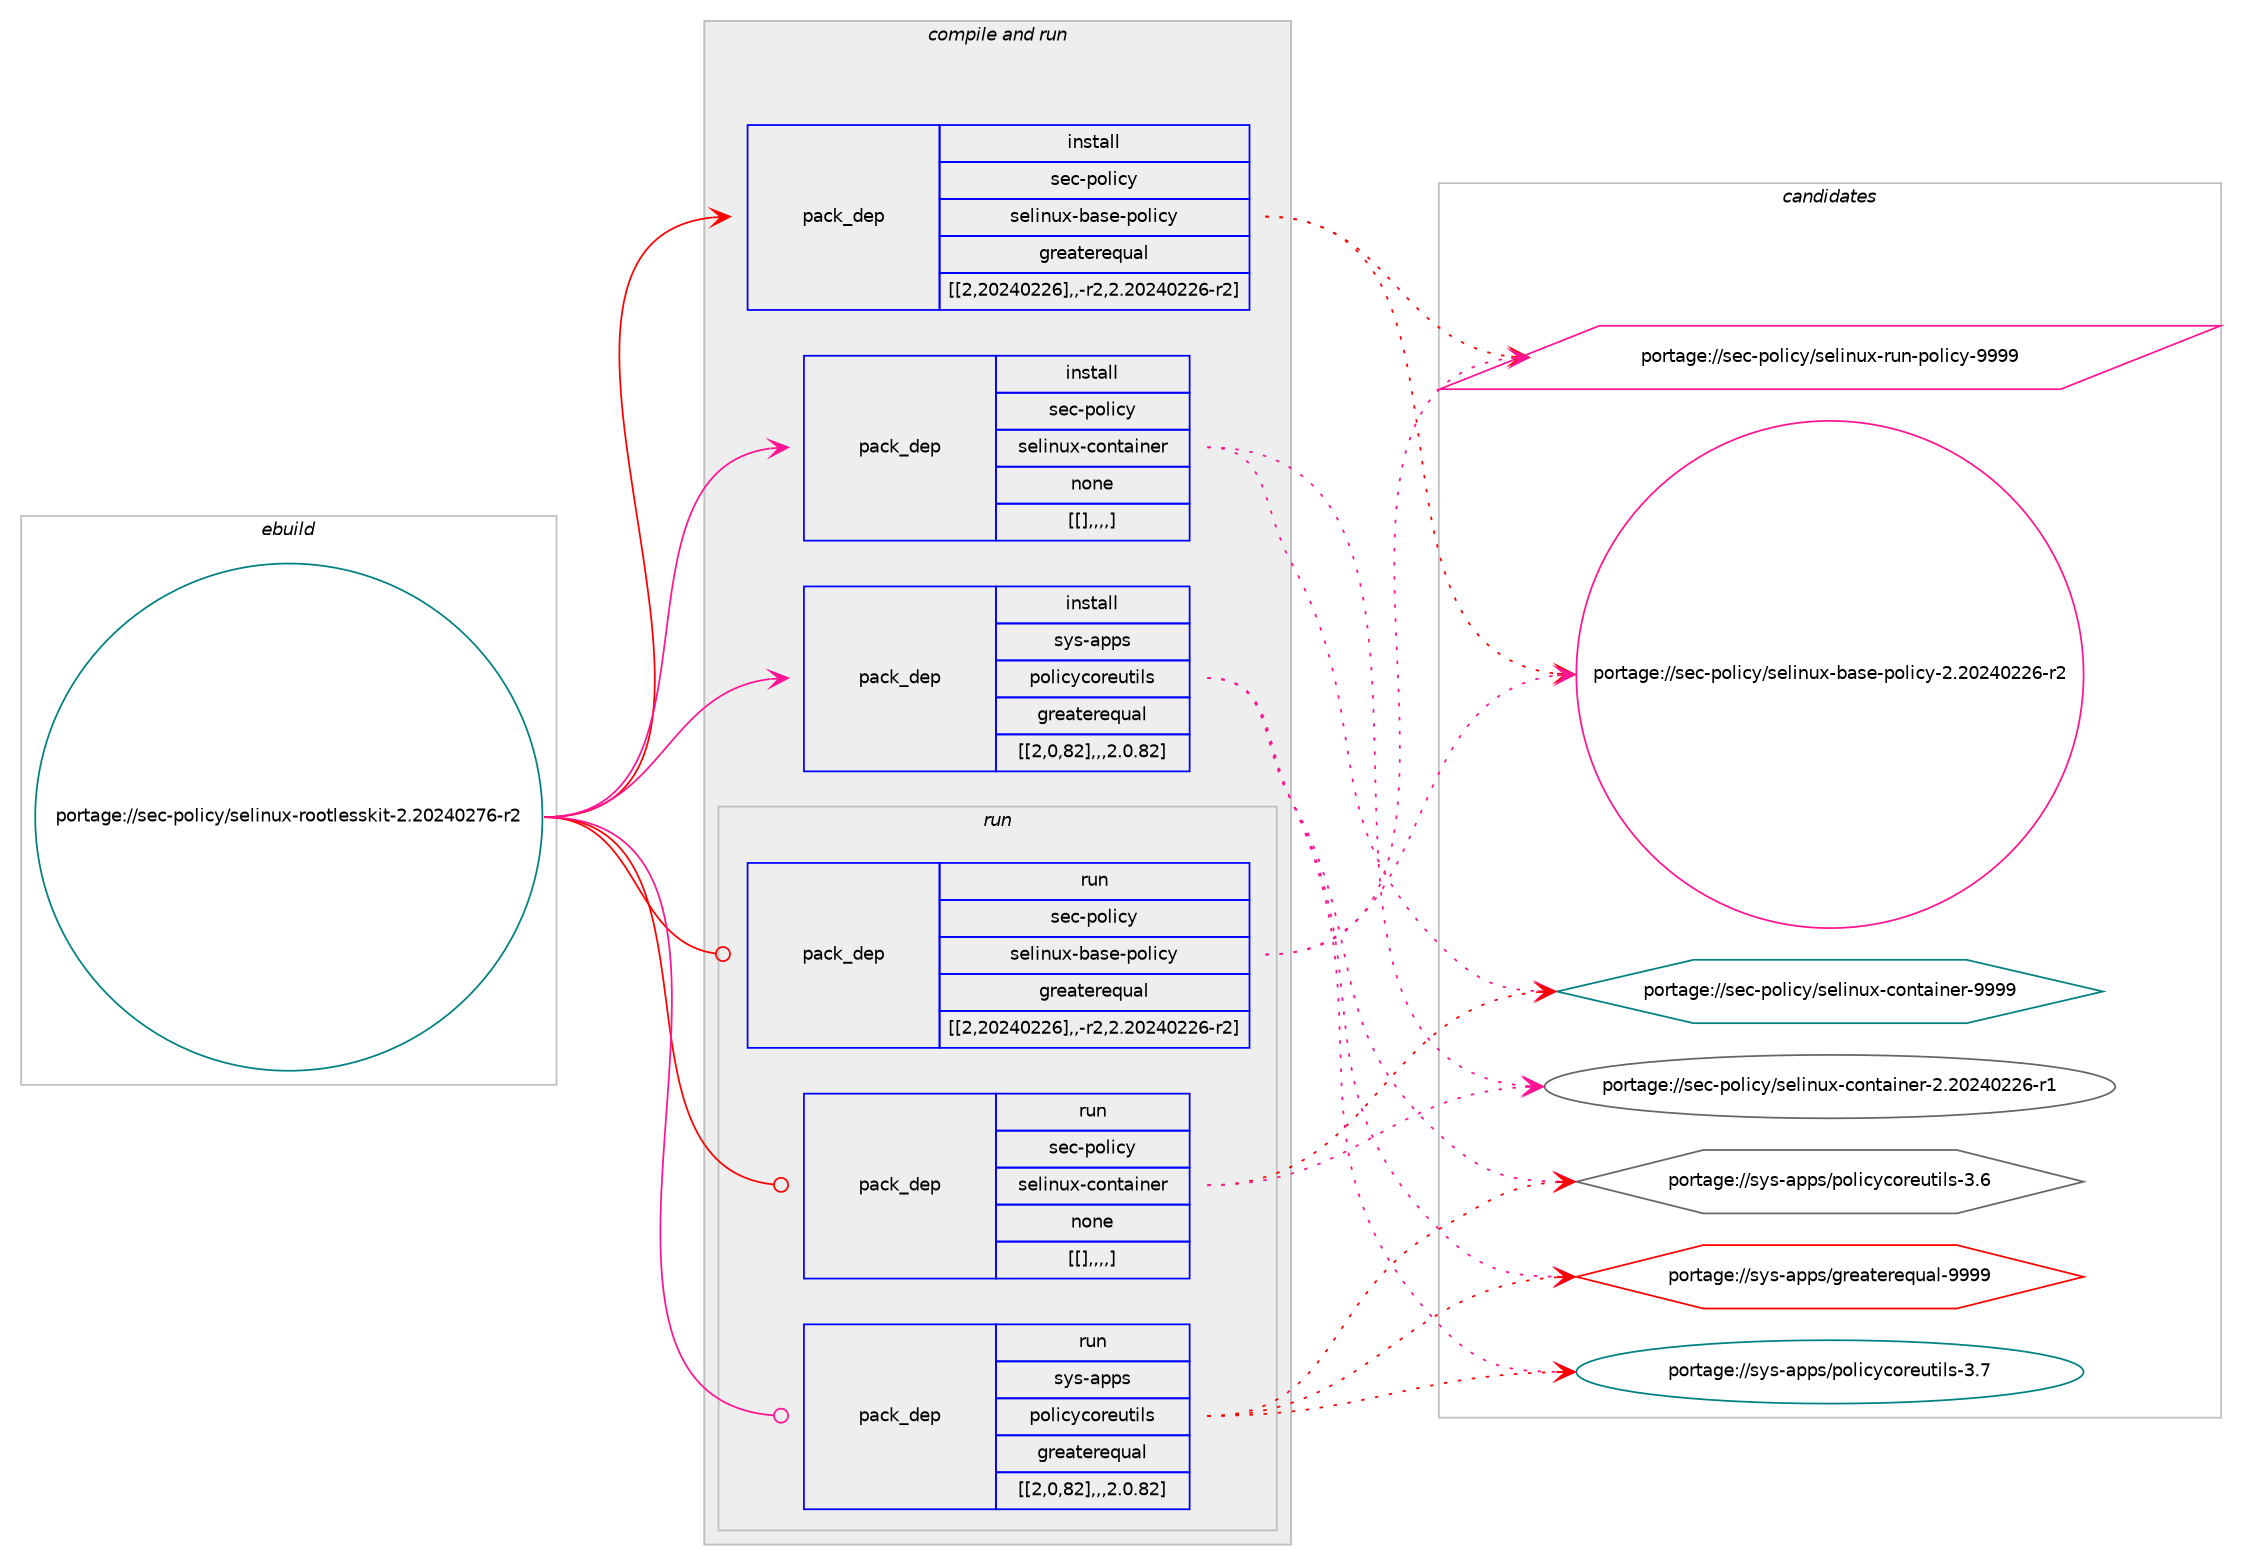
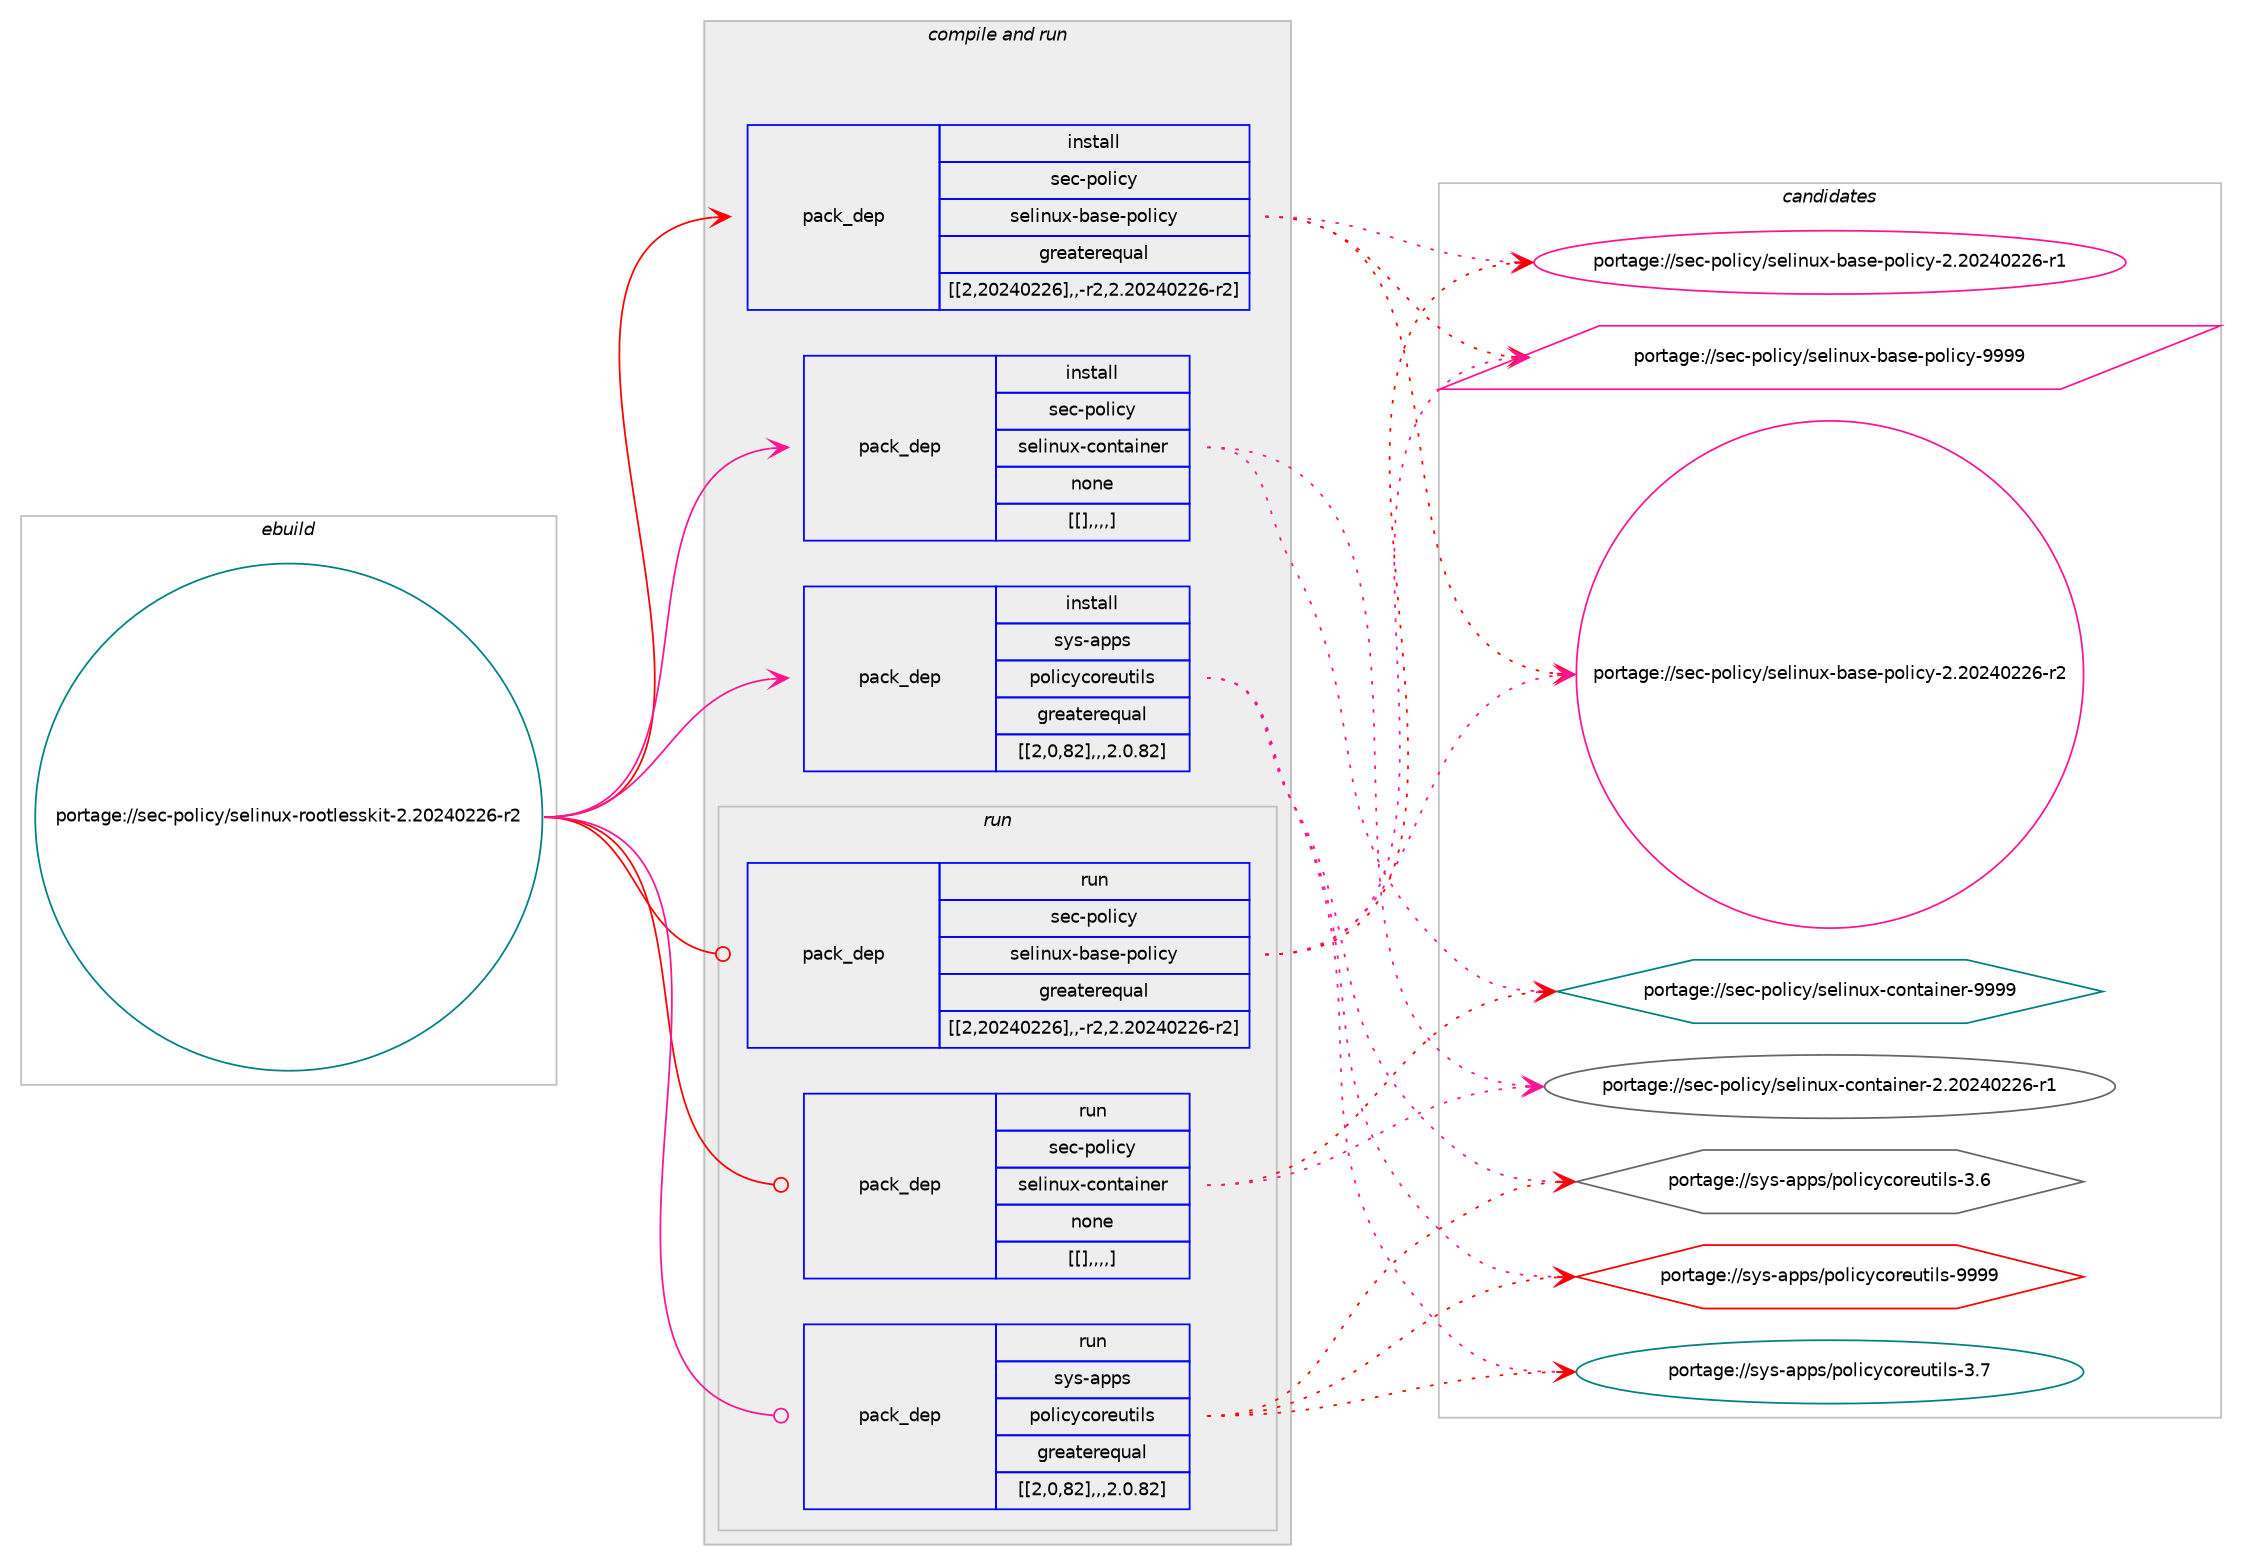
none -> (1830, 262)
(1830, 358) -> (1830, 358)
(289, 817) -> (289, 817)
(1830, 1277) -> (1830, 1277)
